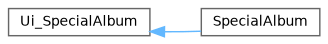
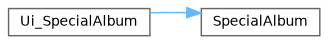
(183, 32) -> (168, 12)
